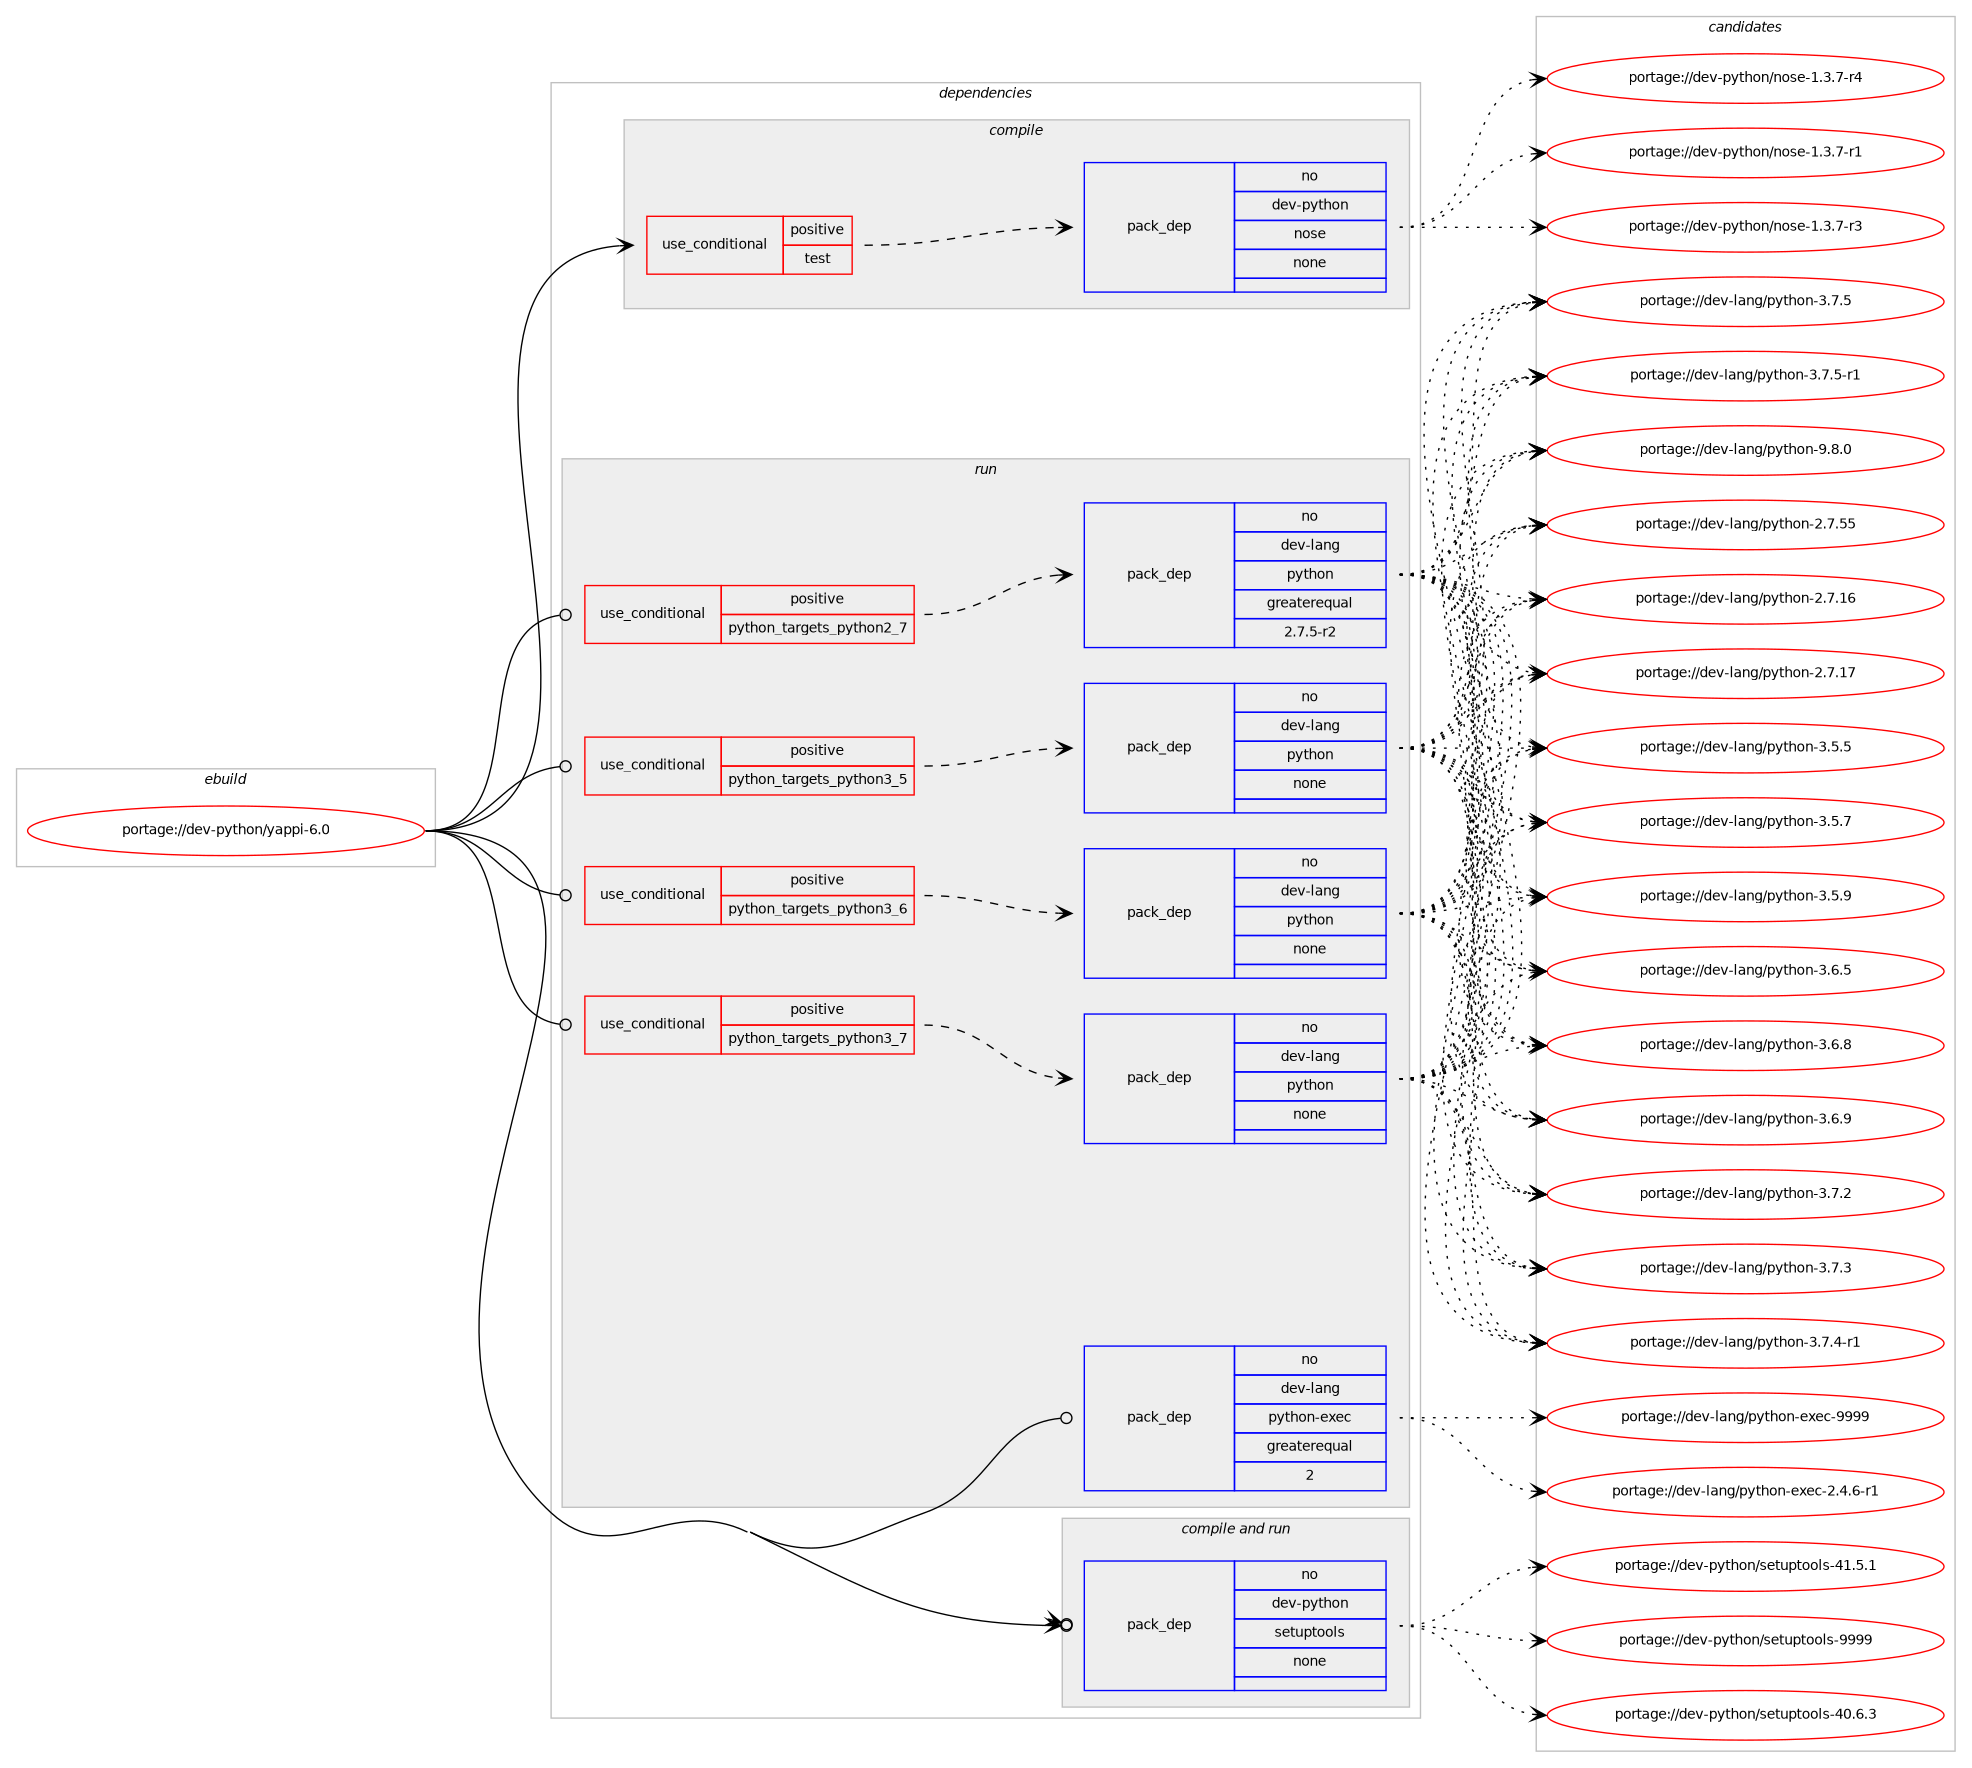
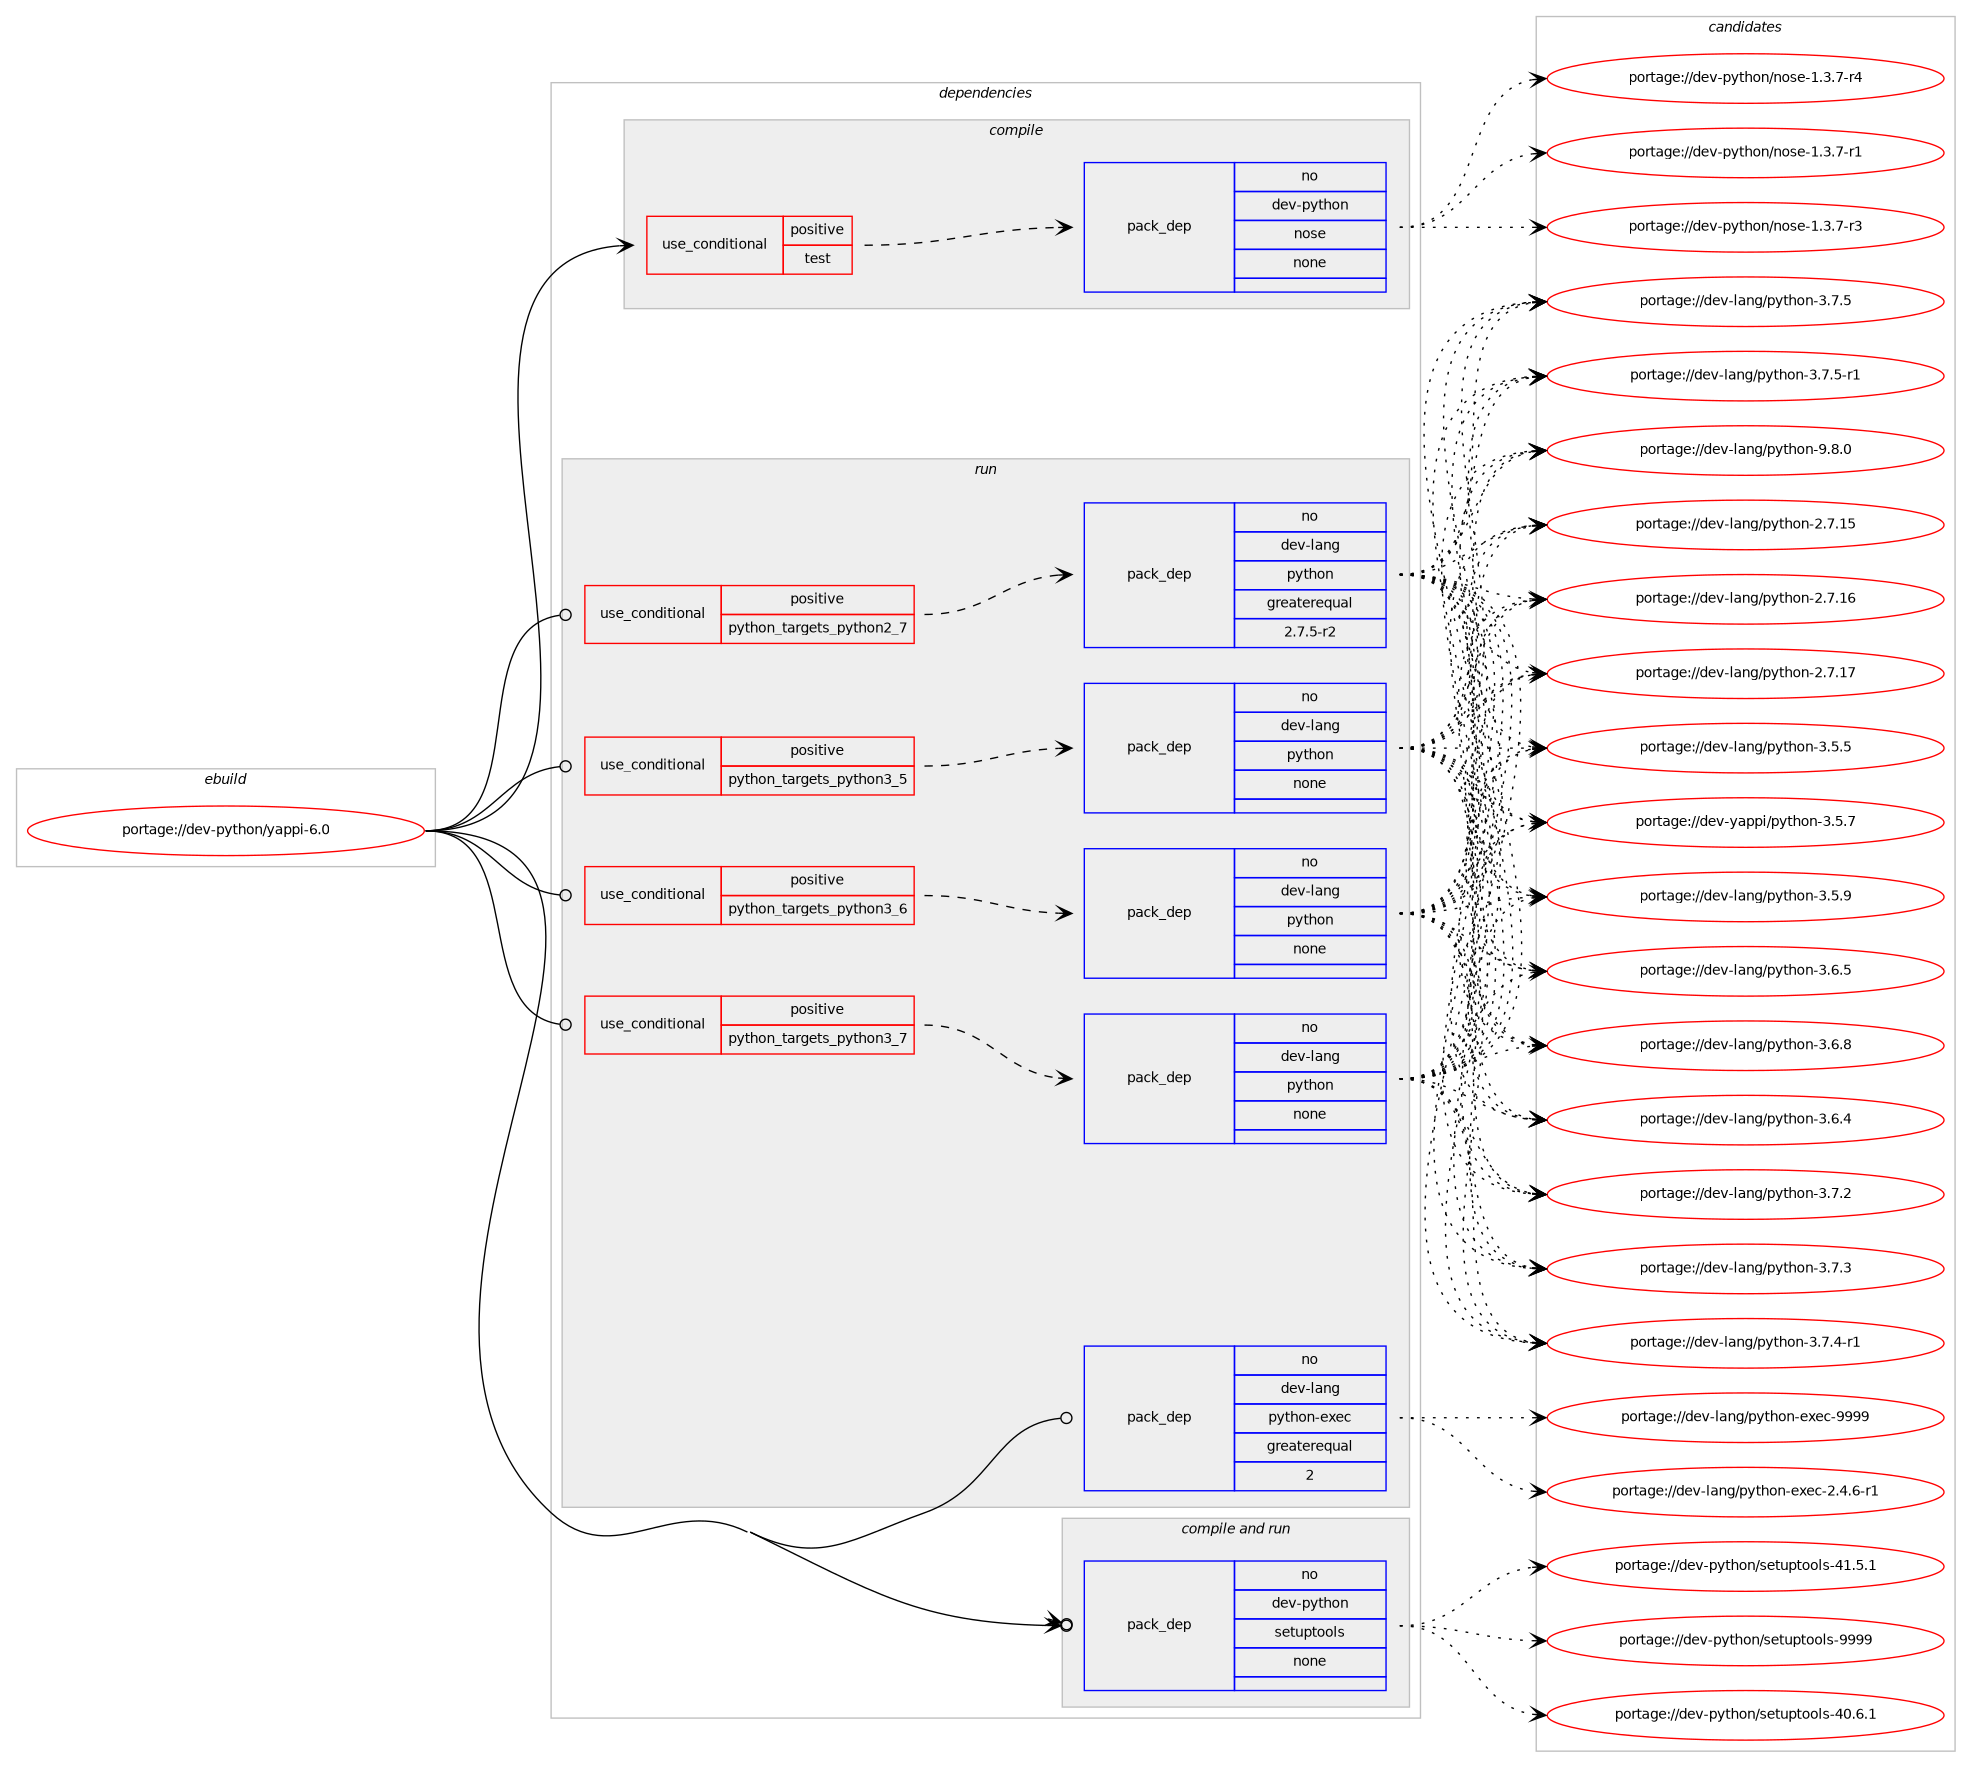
(1746, 525) -> (1746, 525)
(1746, 823) -> (1746, 823)
(1746, 1120) -> (1746, 1120)
(1746, 1715) -> (1746, 1715)
